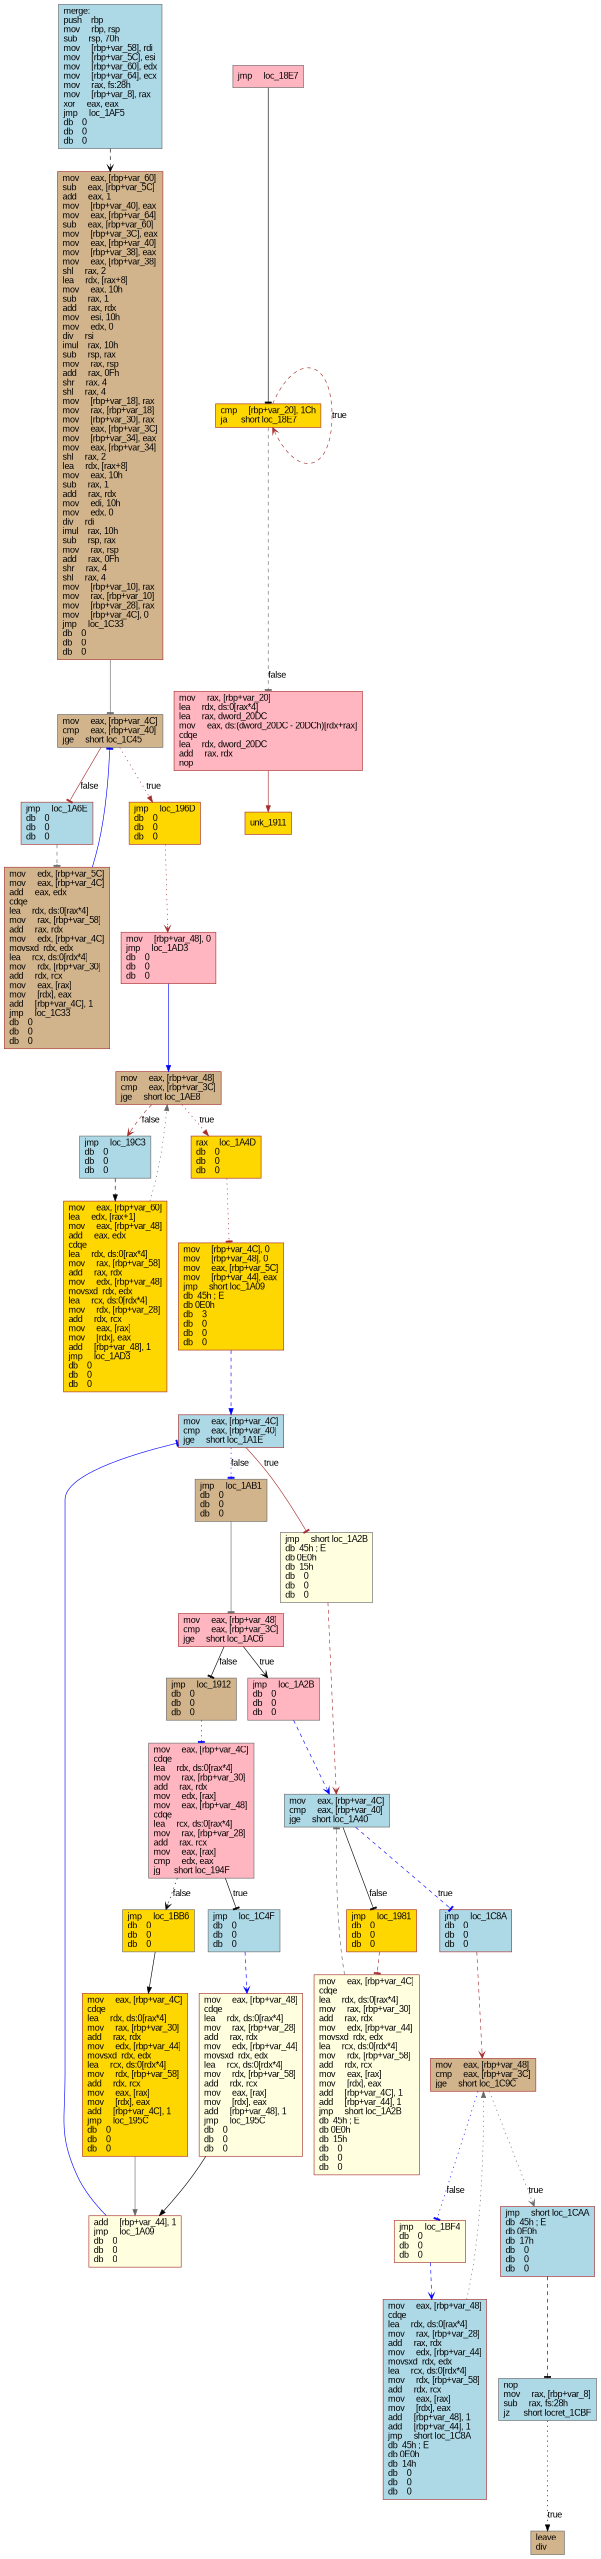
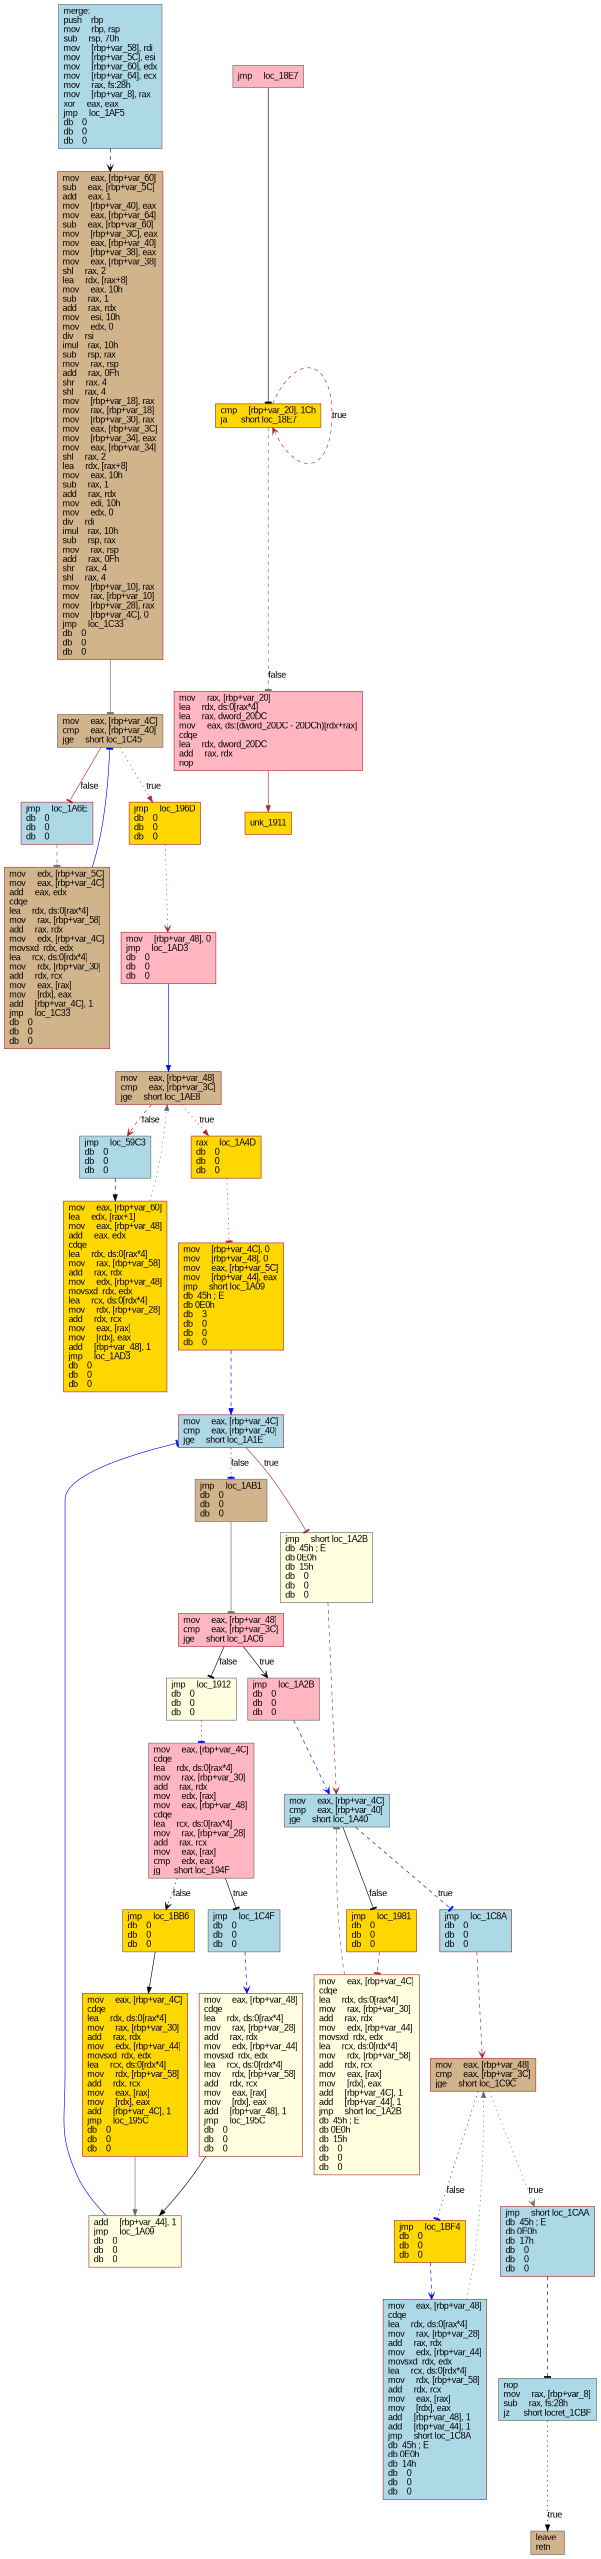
(115, 1157) -> (115, 1157)
(201, 1699) -> (201, 1699)
(430, 2241) -> (430, 2241)
(548, 2543) -> (548, 2543)
